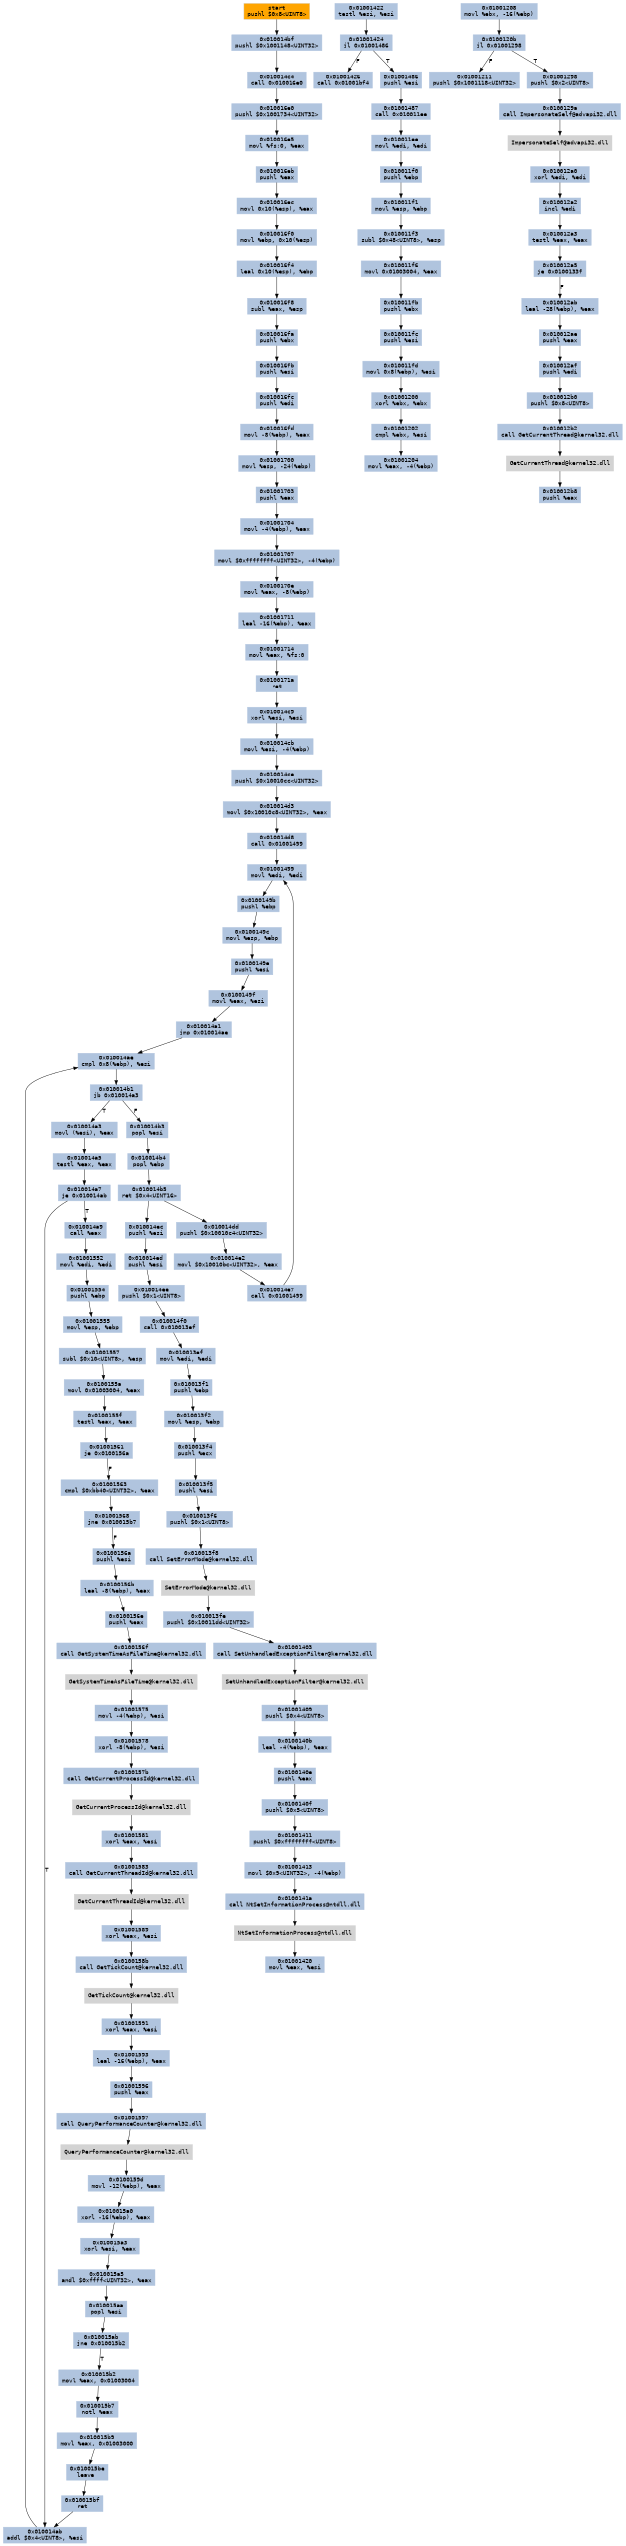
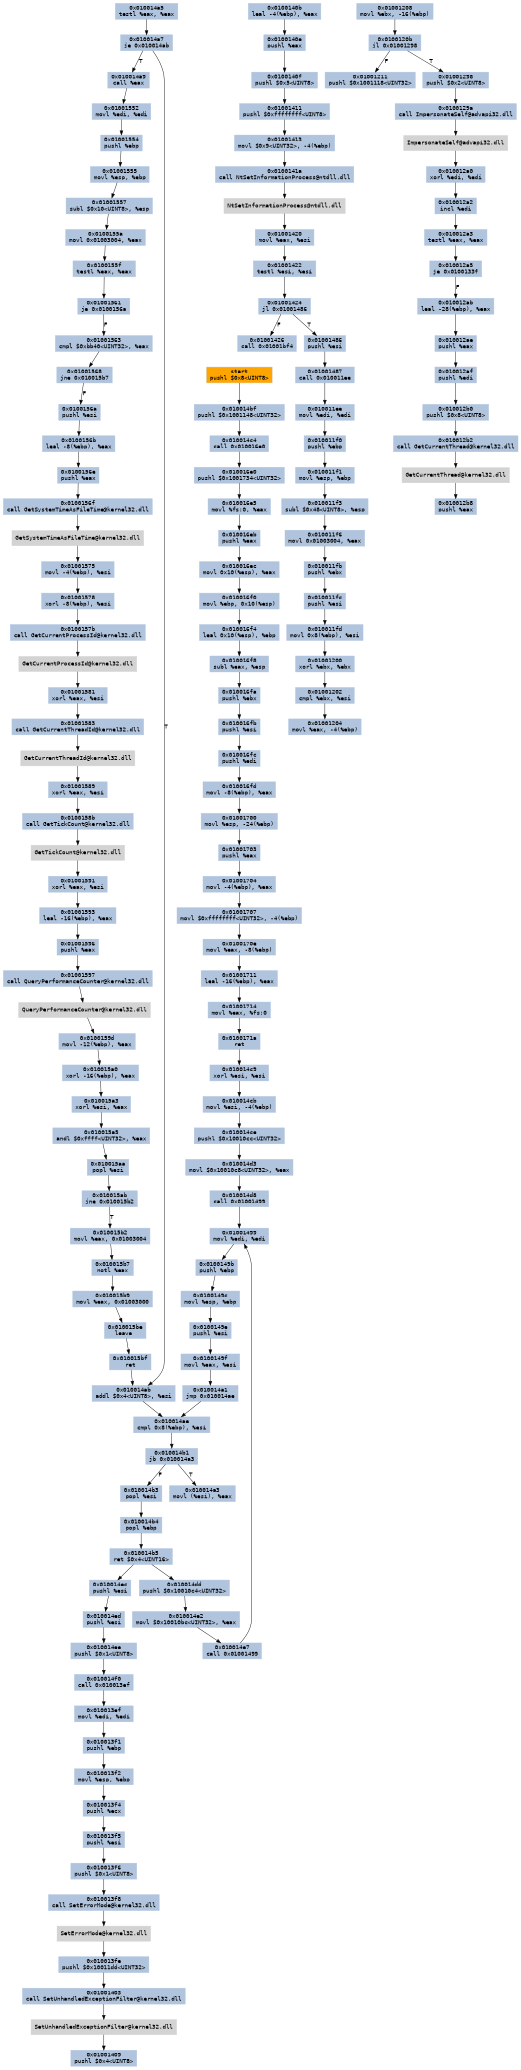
none -> (285, 251)
(84, 1144) -> none
(295, 1727) -> none
